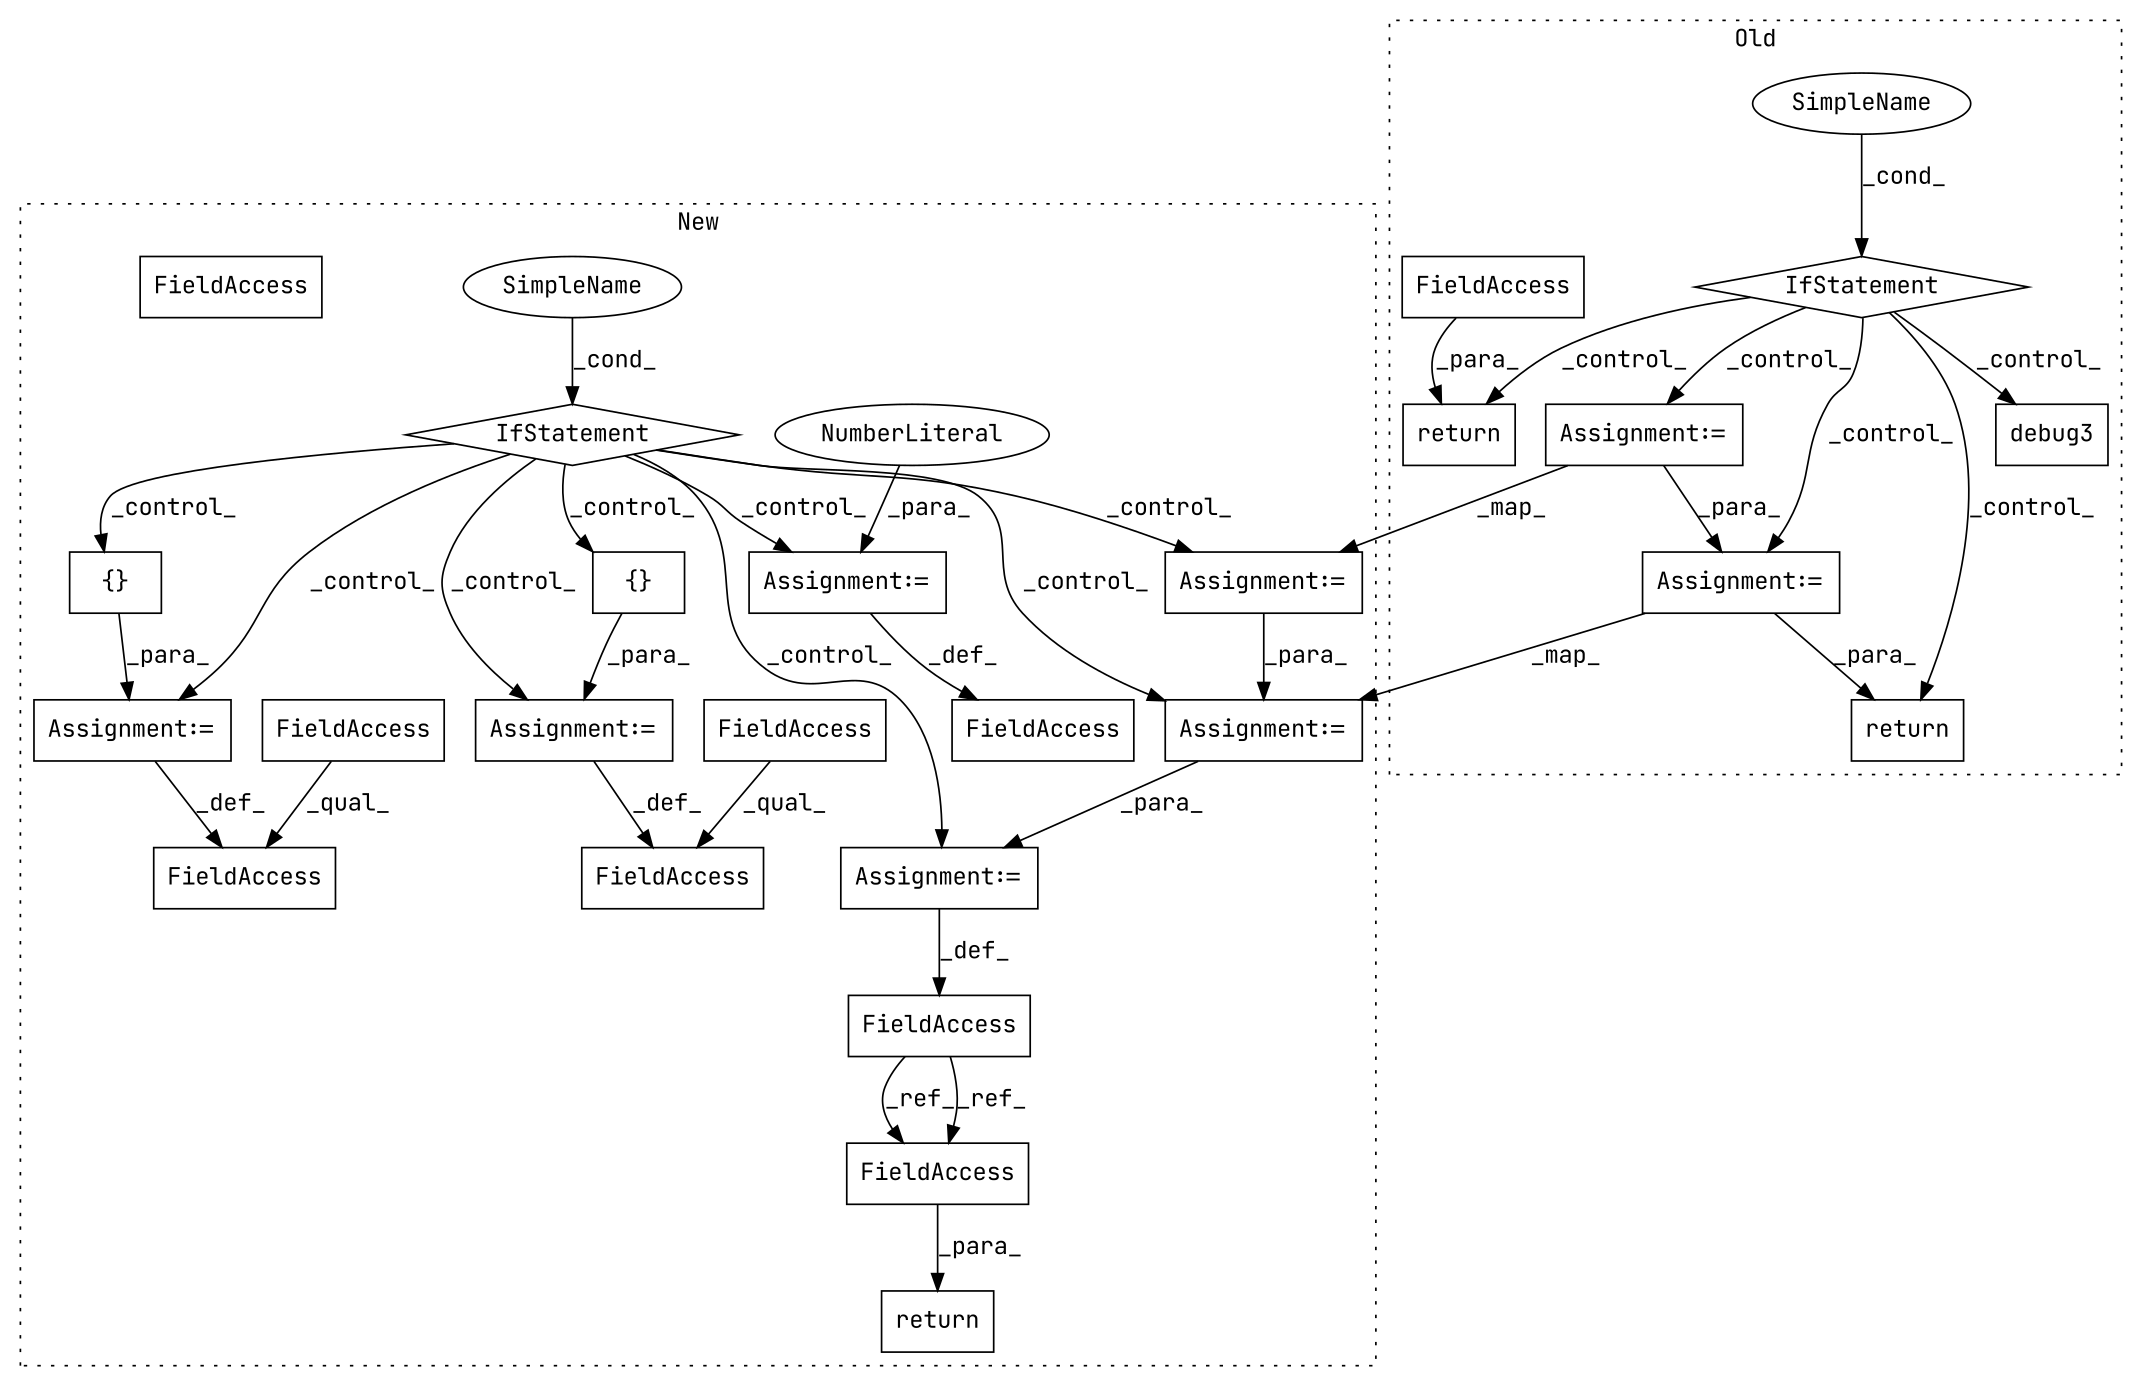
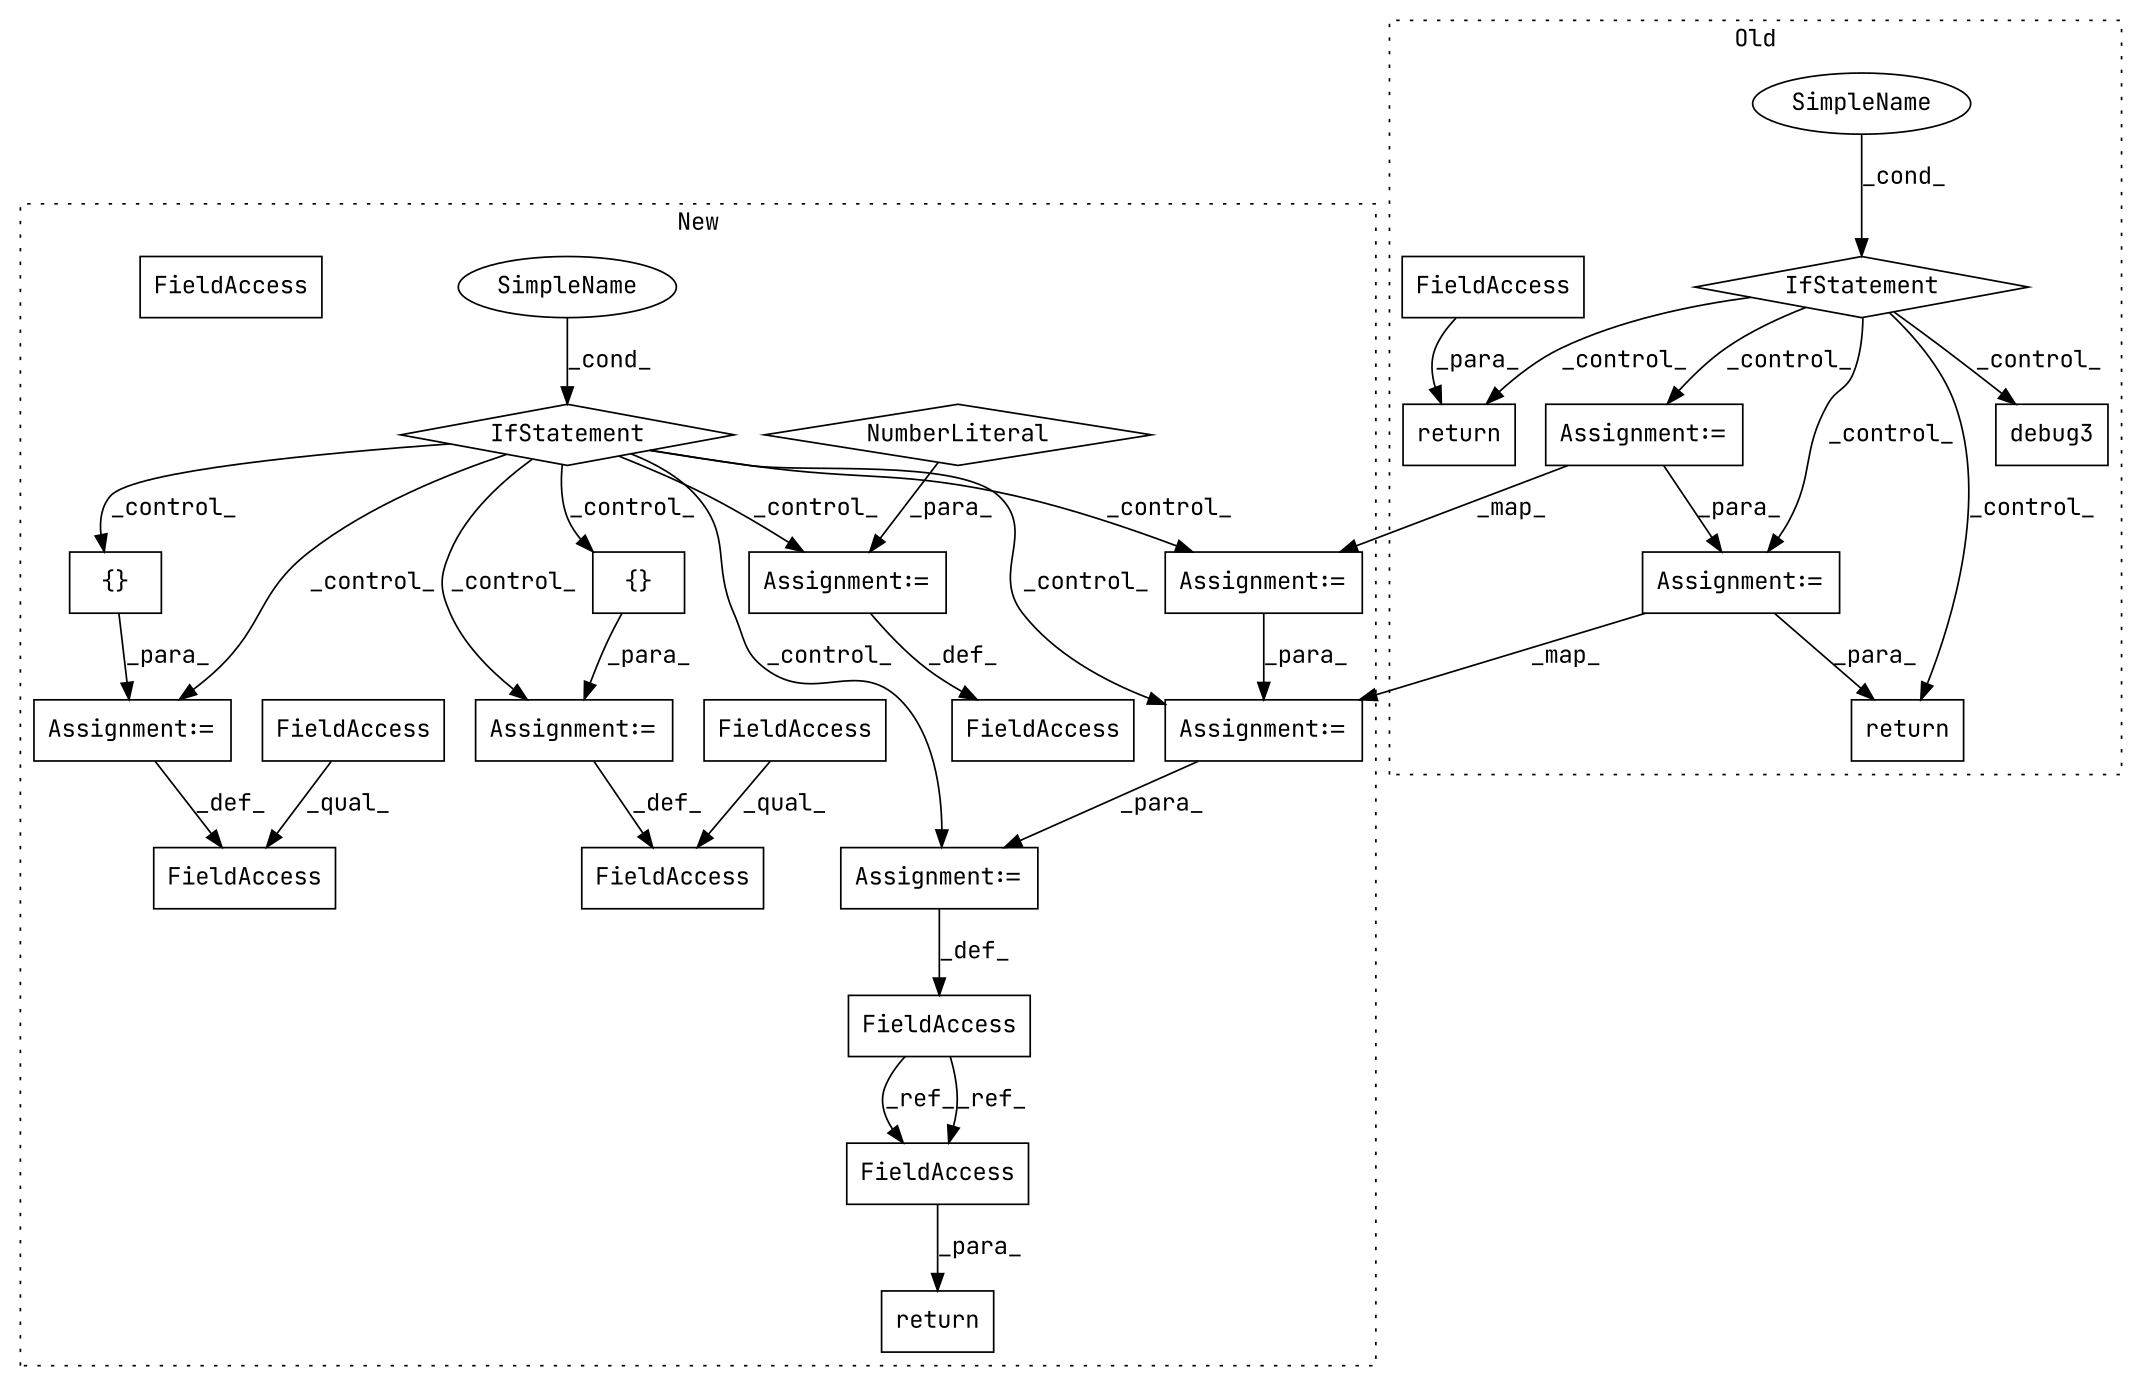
(912, 435) -> (958, 435)
